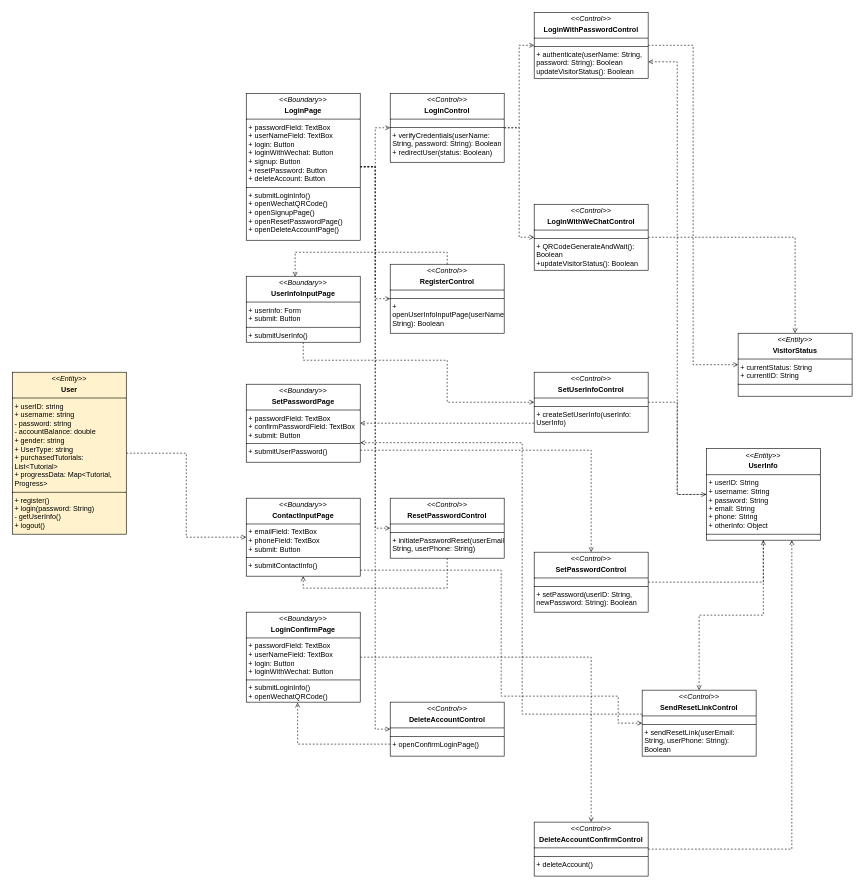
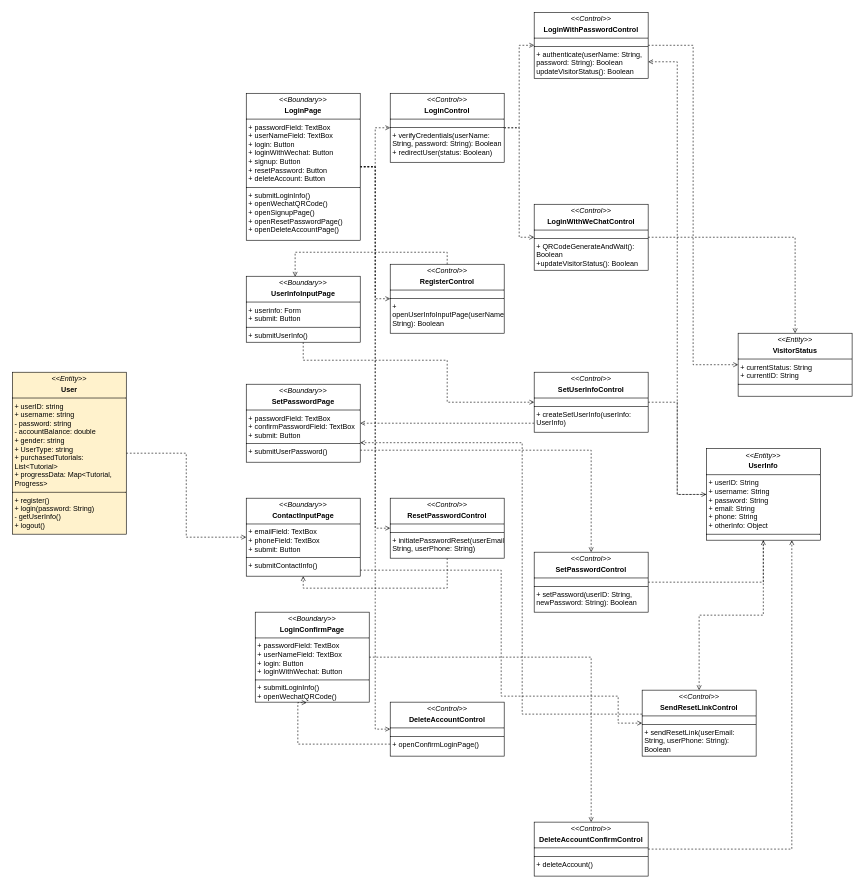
(303, 657) -> (312, 657)
